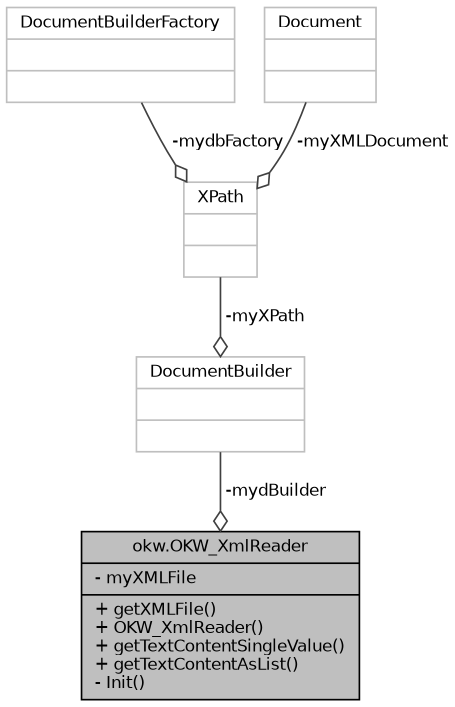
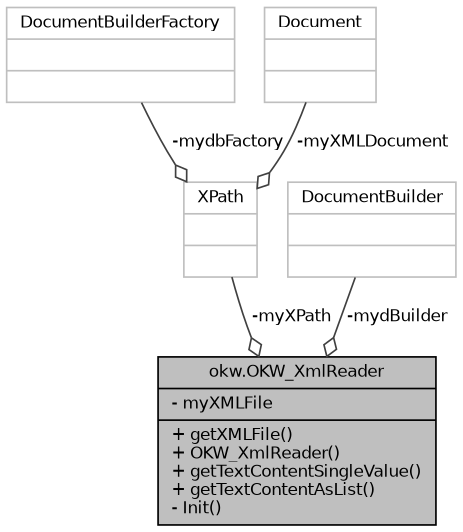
(220, 307) -> (241, 307)
